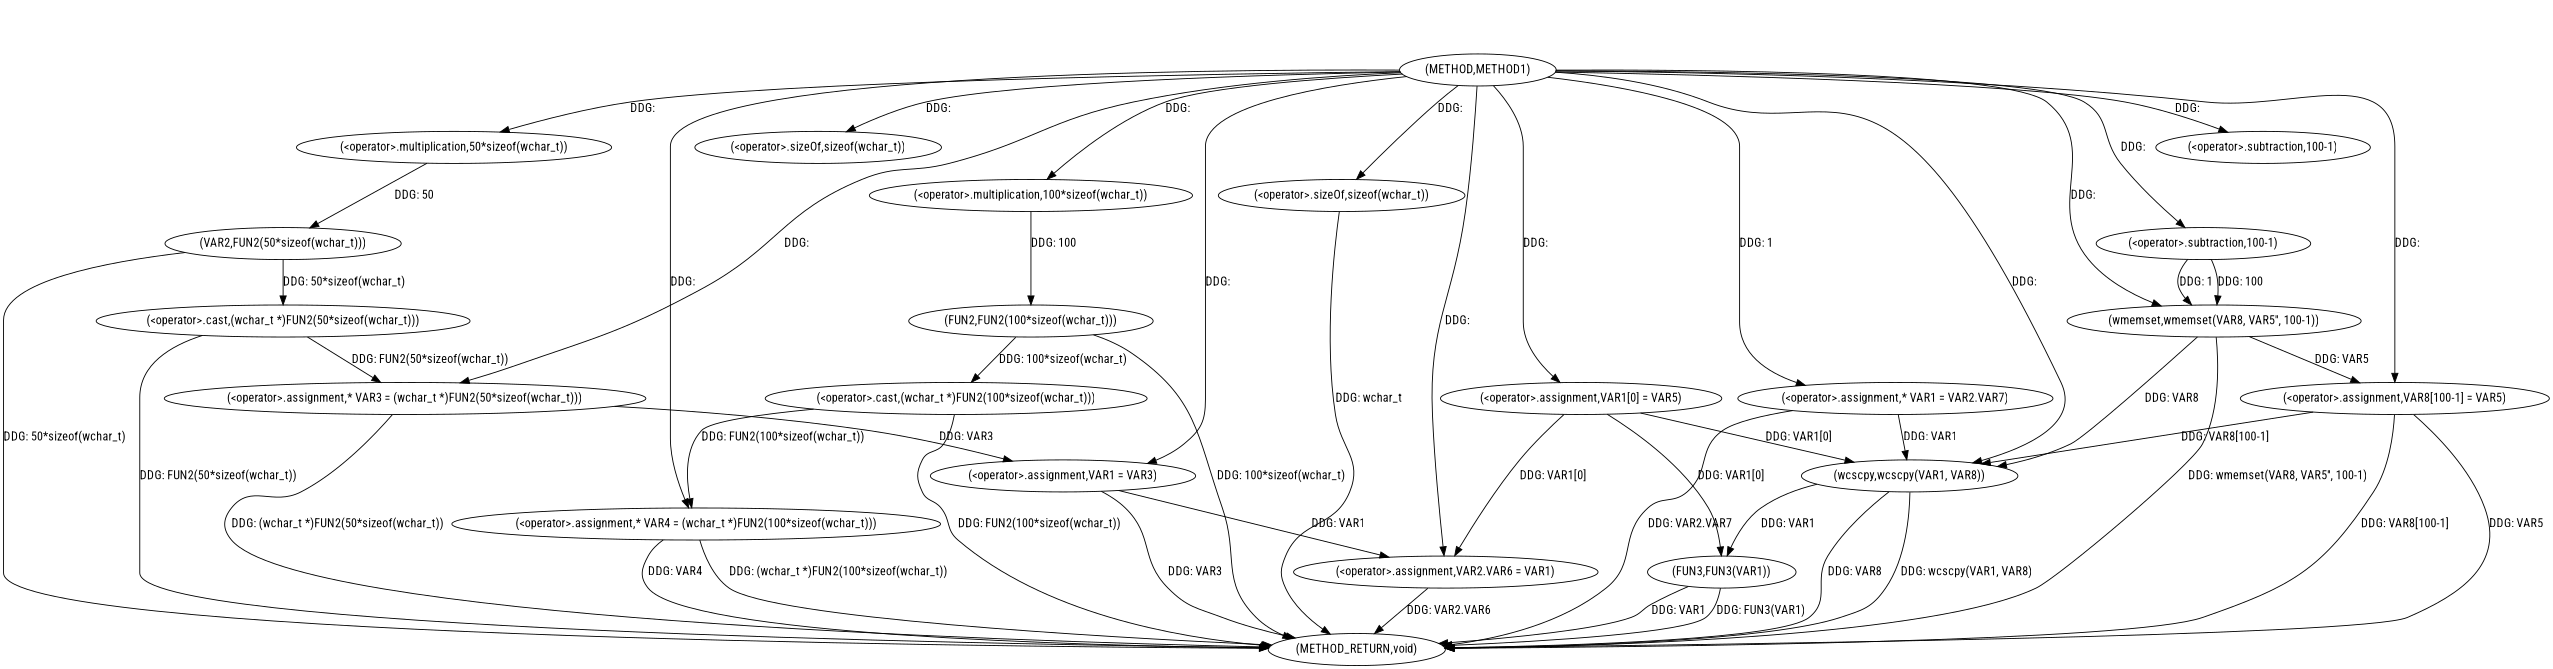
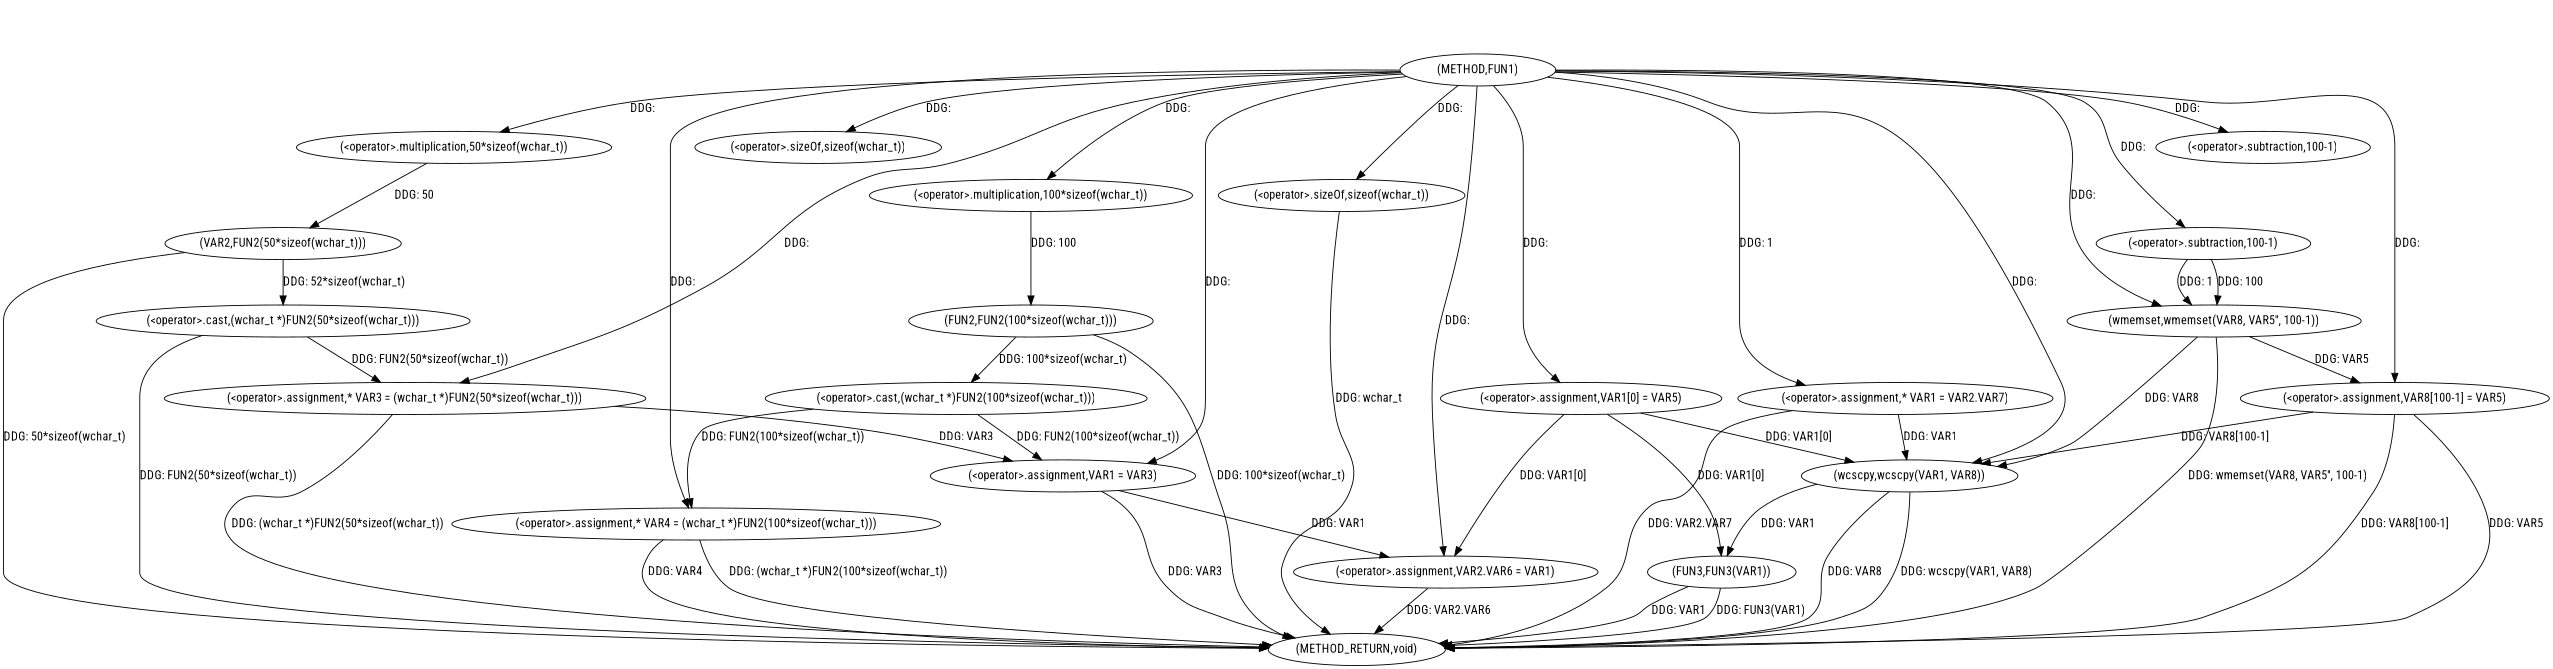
(1478, 70) -> (1478, 70)
(345, 282) -> (345, 282)
(1030, 587) -> (1006, 435)
